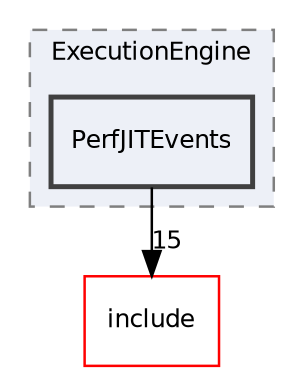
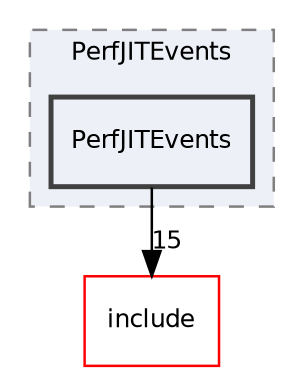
(152, 54) -> (152, 54)
